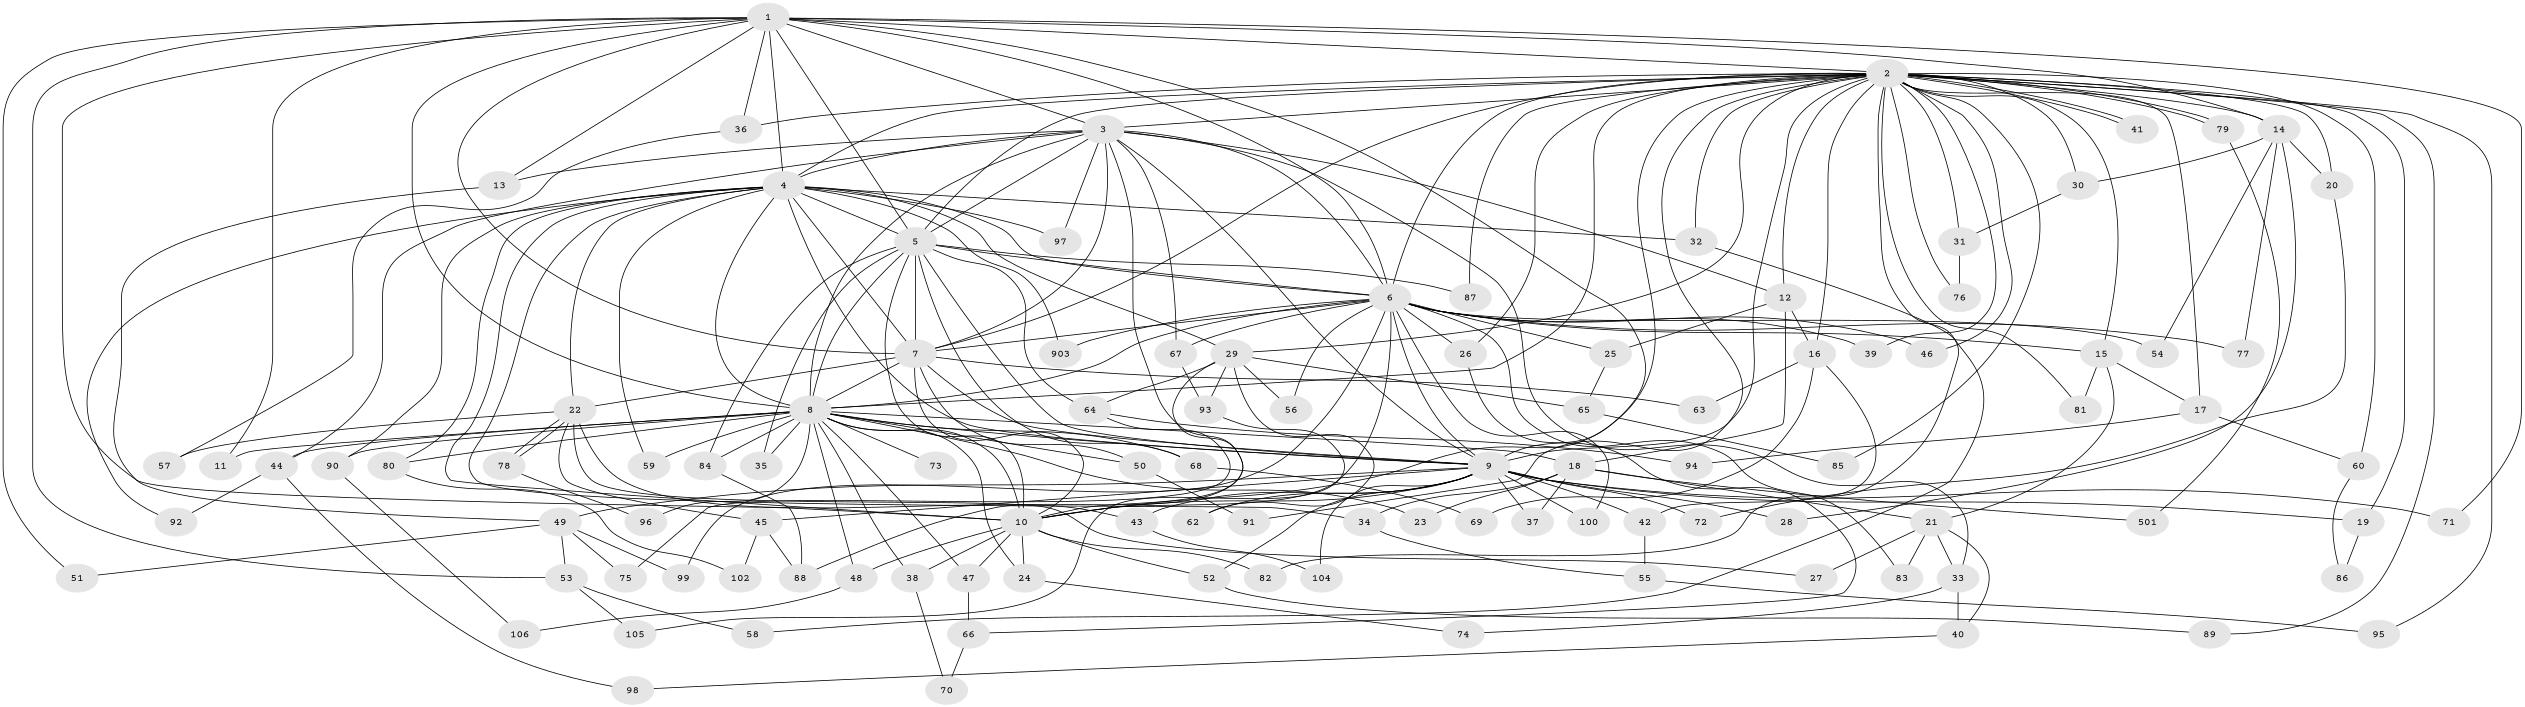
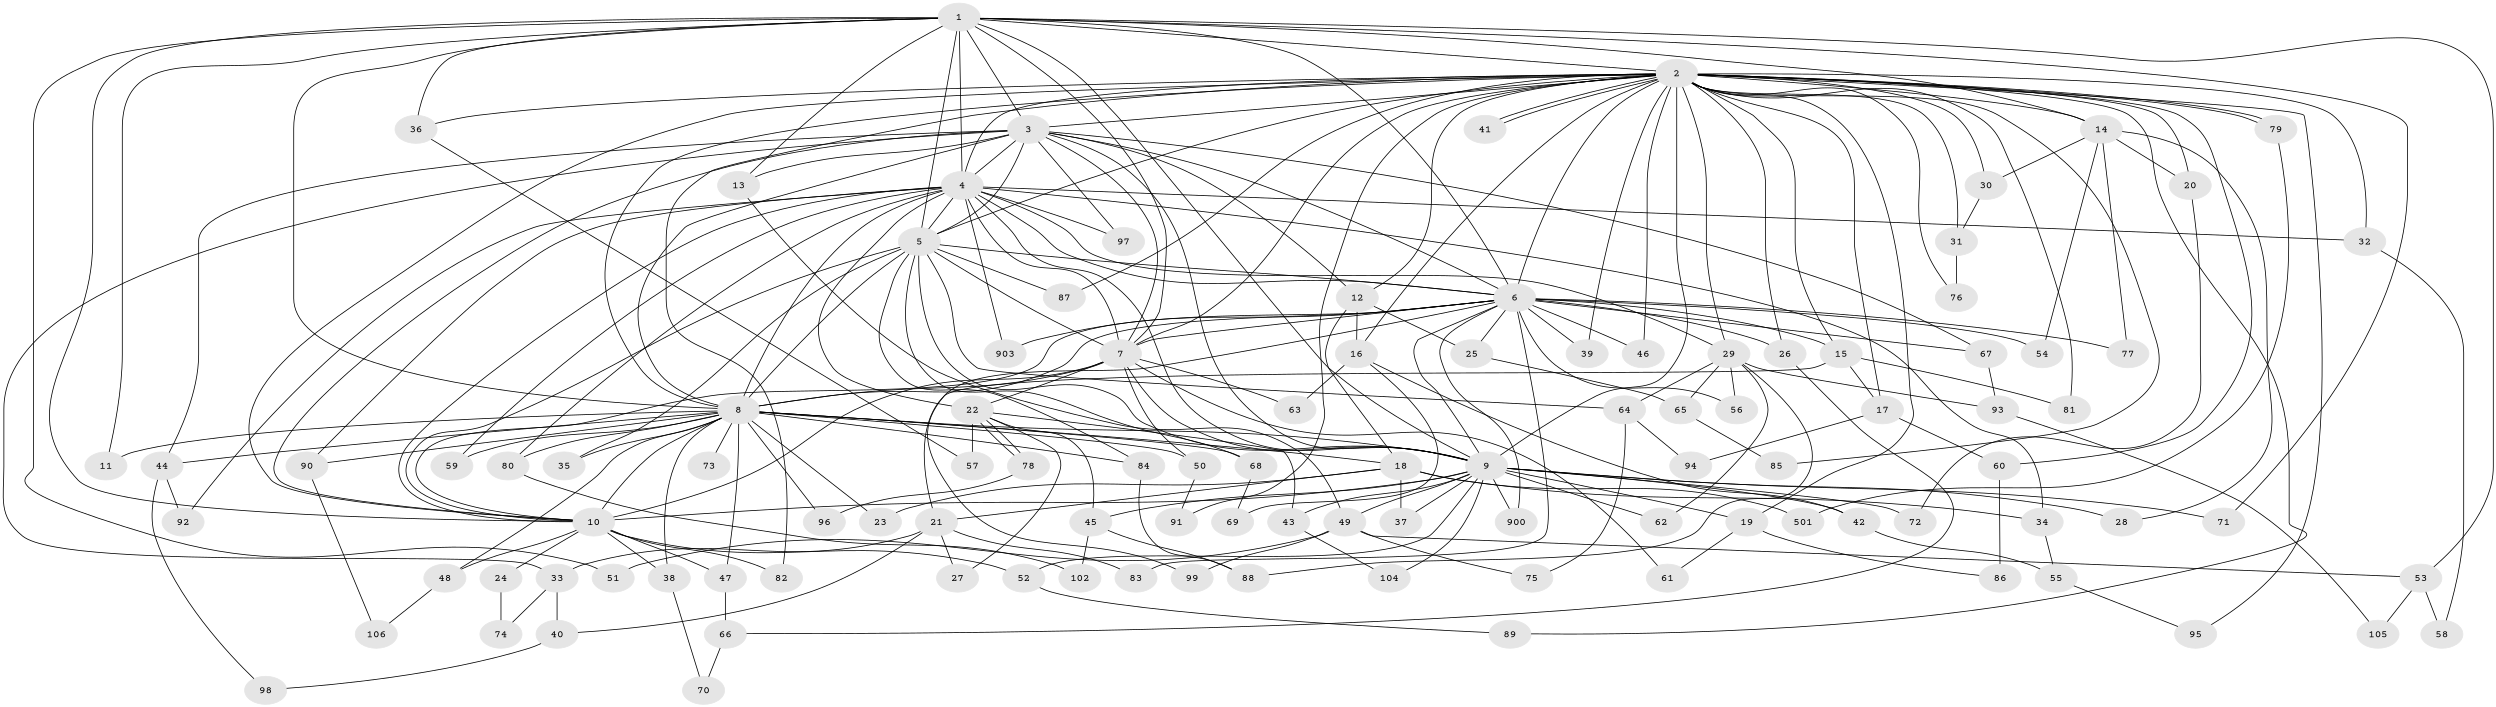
(957, 447) -> none
(1589, 522) -> (1516, 522)
none -> (1667, 578)
